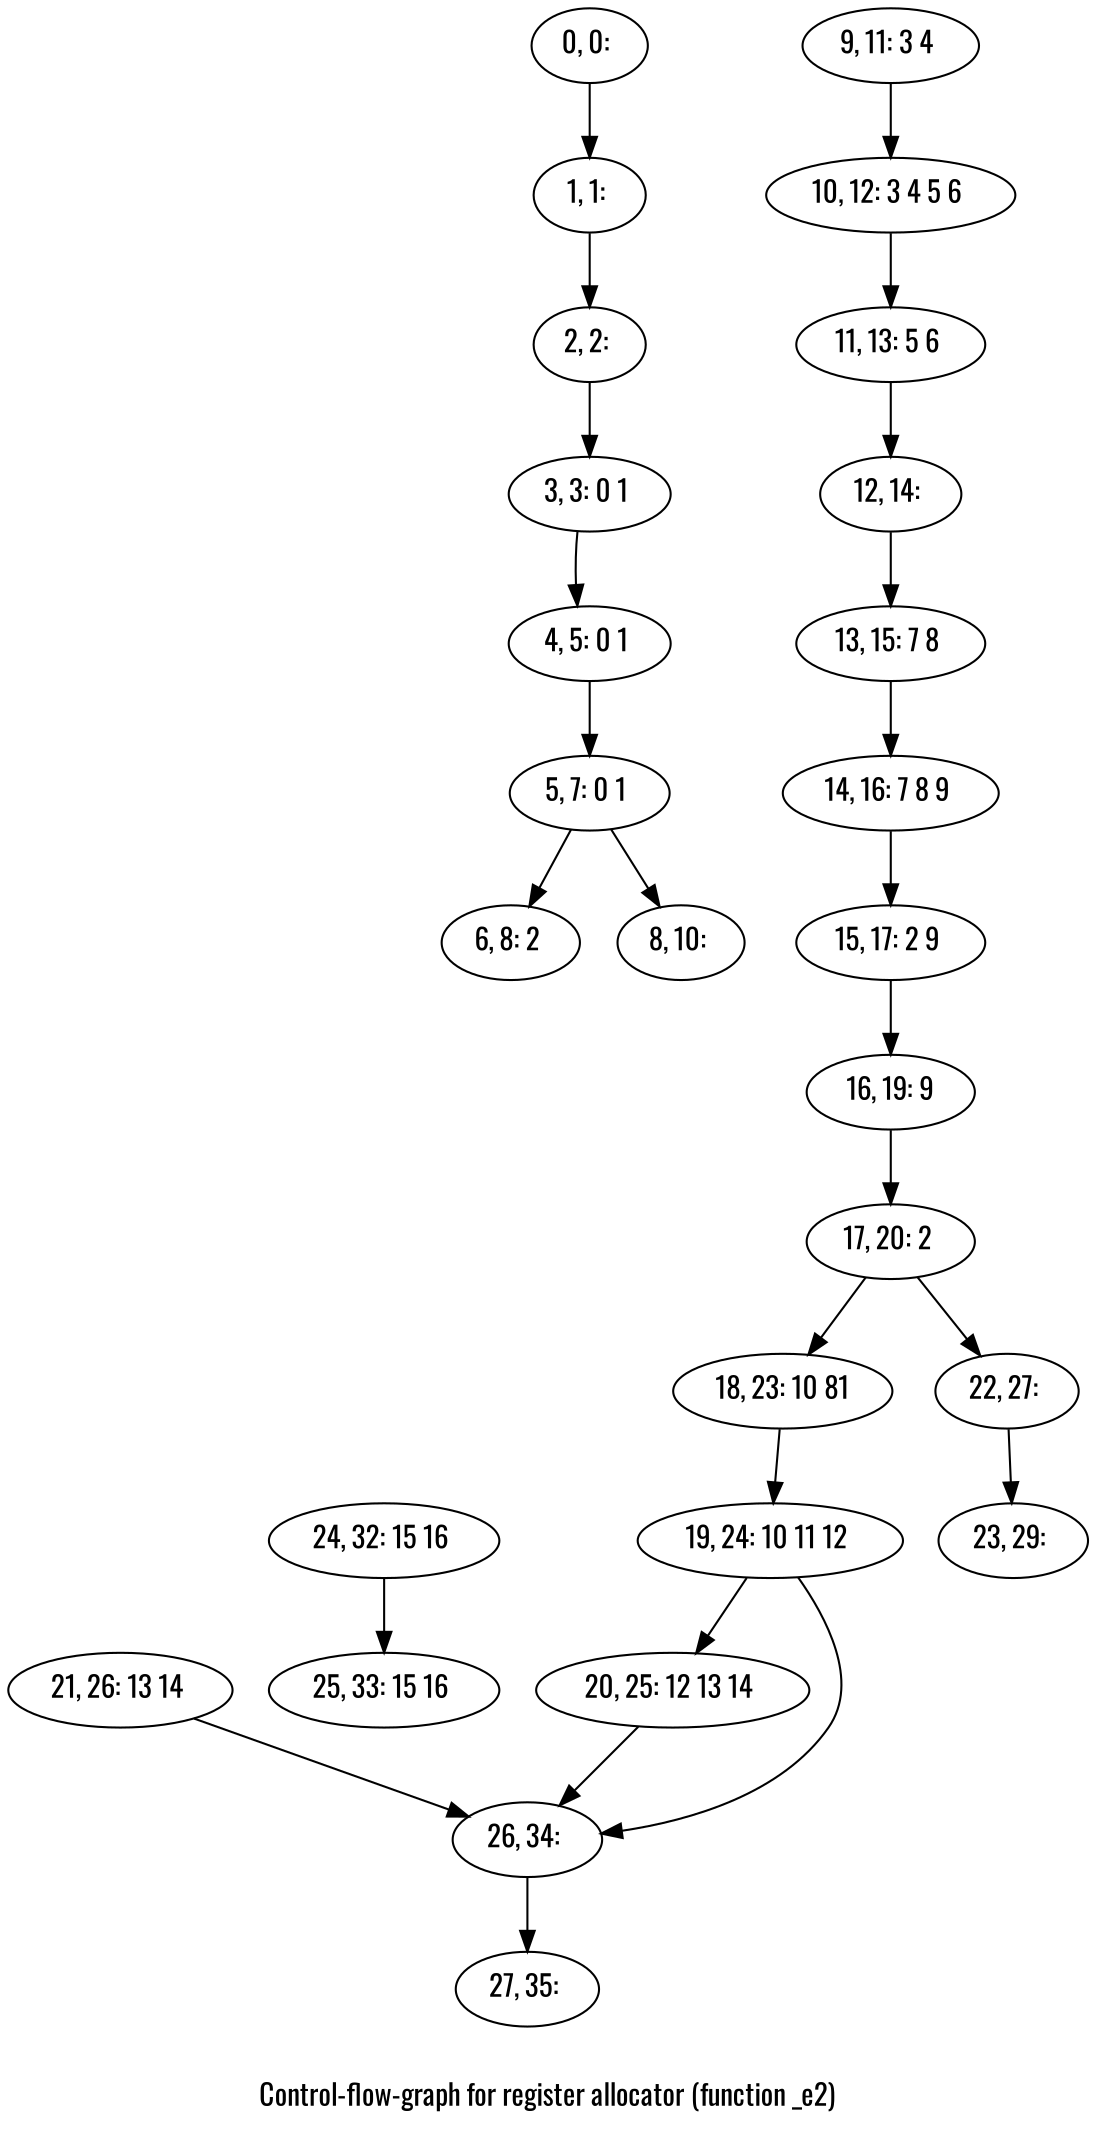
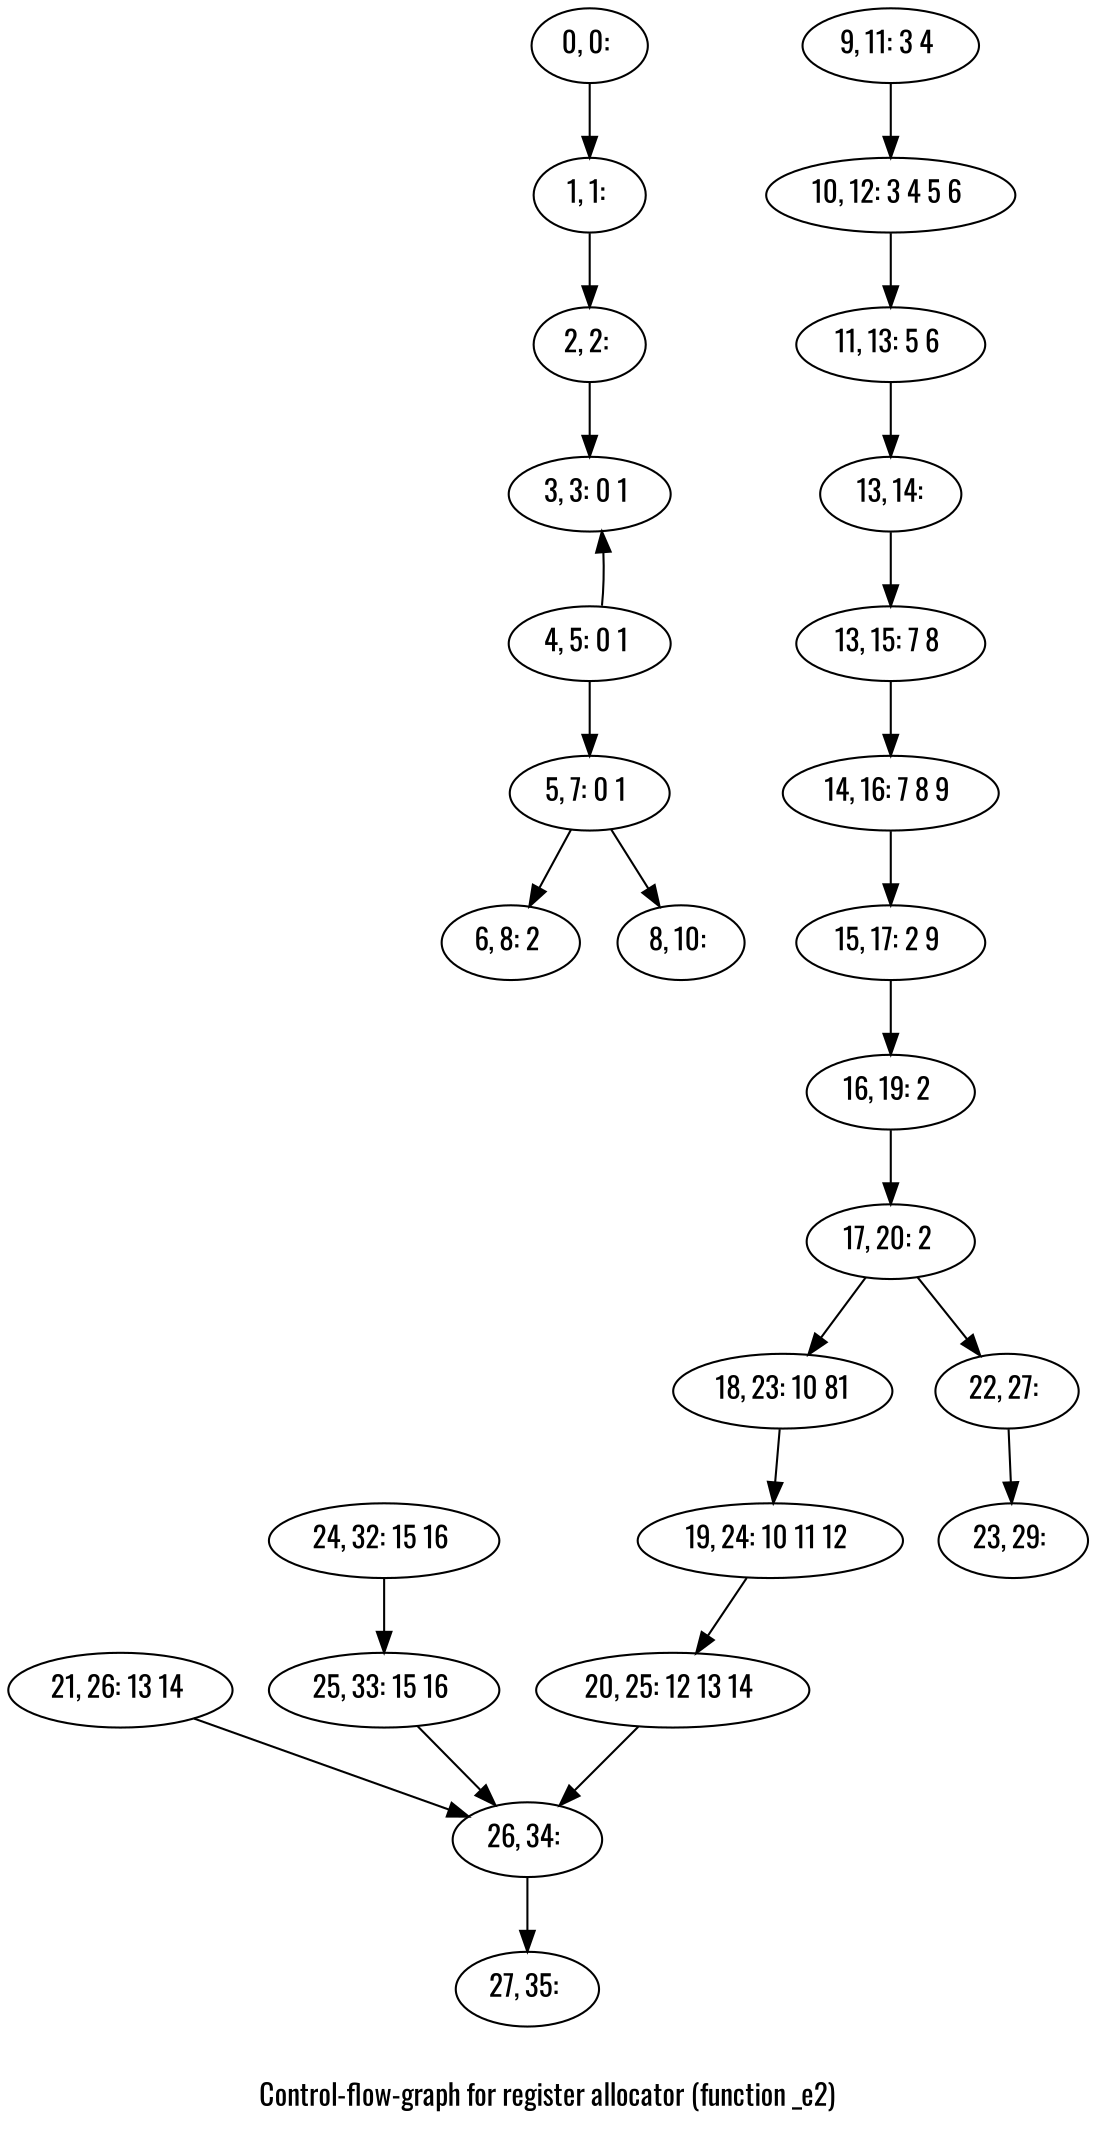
(891, 494) -> (891, 494)
(576, 558) -> (604, 579)
(891, 1092) -> (891, 1092)
(804, 1755) -> (449, 1758)
